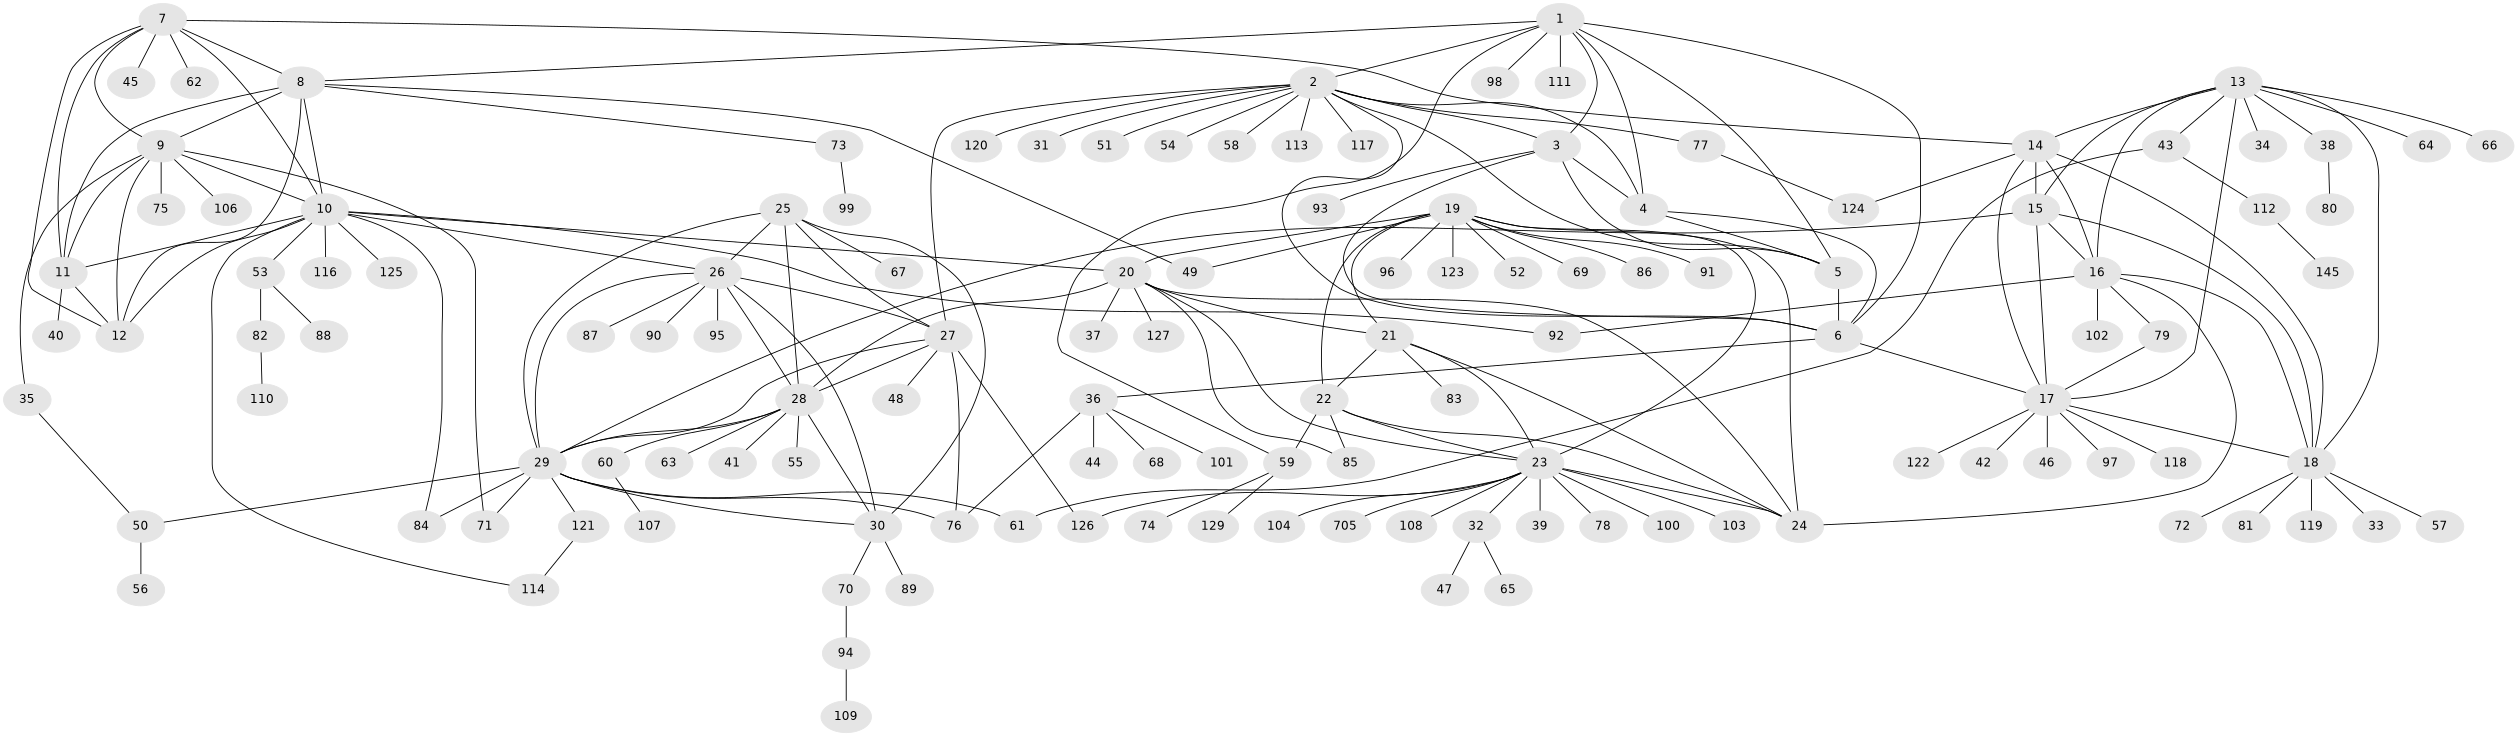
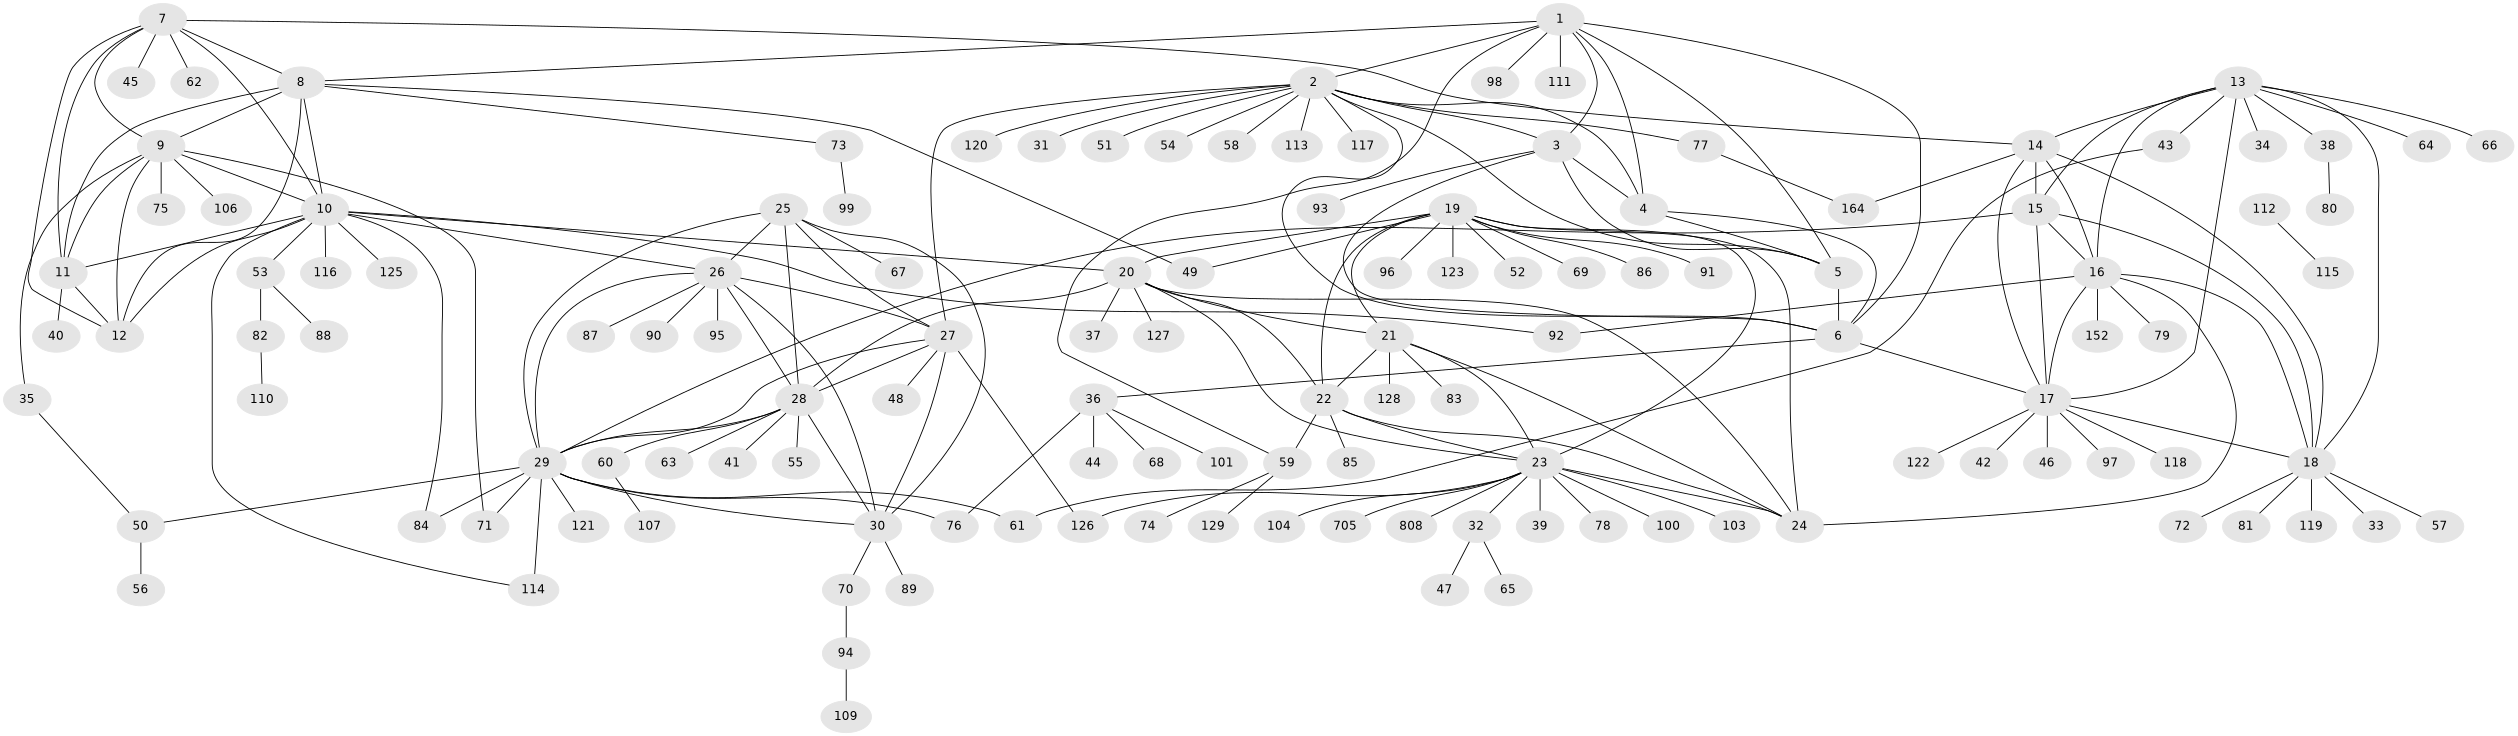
(2215, 178) -> none
(1854, 210) -> (1854, 210)
(2328, 273) -> (2328, 273)
(2097, 336) -> (2097, 336)
(2105, 368) -> (2060, 332)
(1218, 400) -> (1252, 319)
none -> (1390, 400)
(959, 419) -> (921, 434)
(1412, 527) -> (1412, 527)
(559, 558) -> (538, 527)
